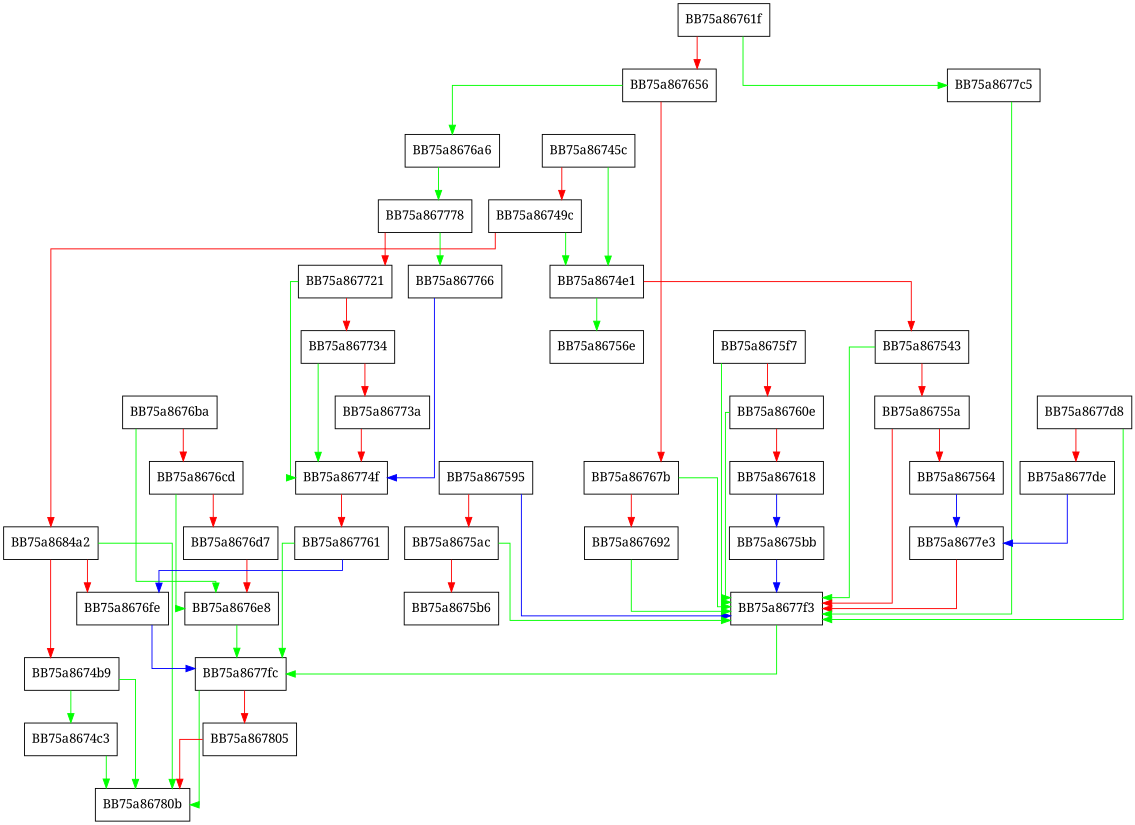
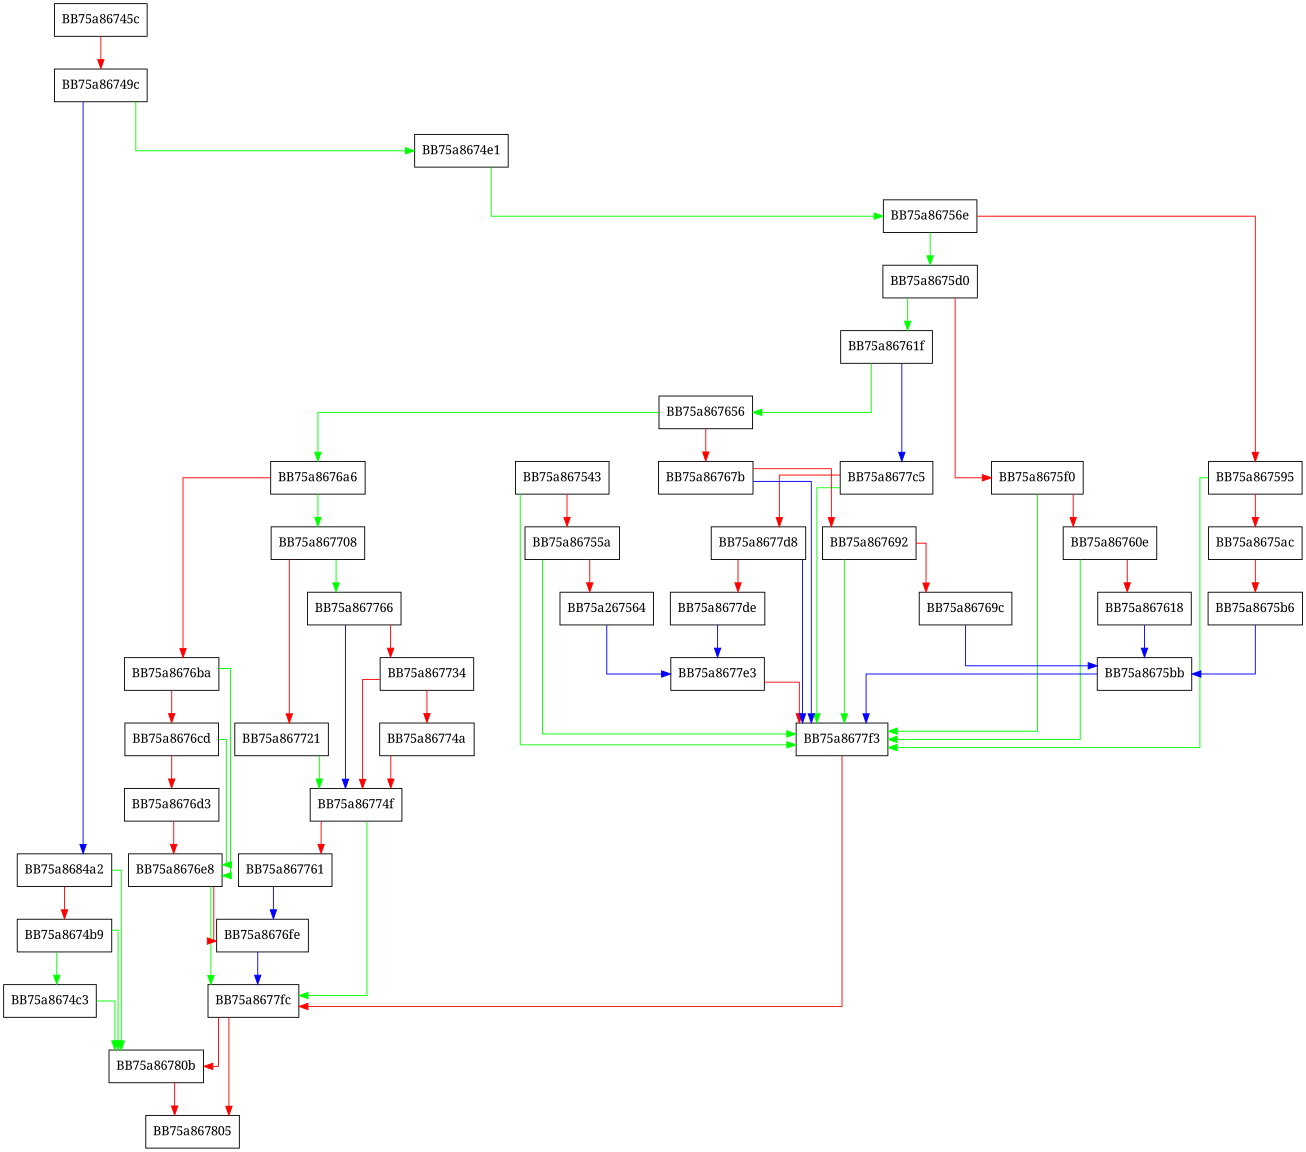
(697, 48) -> (841, 412)
(816, 85) -> (902, 408)
(608, 212) -> none
(425, 216) -> (318, 543)
none -> (1234, 216)
(147, 249) -> (83, 473)
(797, 282) -> none
none -> (930, 282)
(347, 310) -> (391, 637)
(759, 347) -> (1037, 478)
(318, 408) -> (363, 721)
(382, 412) -> (427, 739)
none -> (788, 475)
(956, 478) -> (607, 609)
none -> (183, 519)
(717, 525) -> (811, 569)
(231, 543) -> (172, 805)
(892, 546) -> (578, 734)
(87, 571) -> (214, 914)
(282, 590) -> (367, 938)
none -> (966, 609)
(521, 615) -> (1188, 748)
(1073, 619) -> (803, 637)
(511, 620) -> none
(560, 674) -> (700, 1006)
none -> (1253, 674)
(180, 748) -> (175, 1094)
(199, 748) -> (218, 1045)
